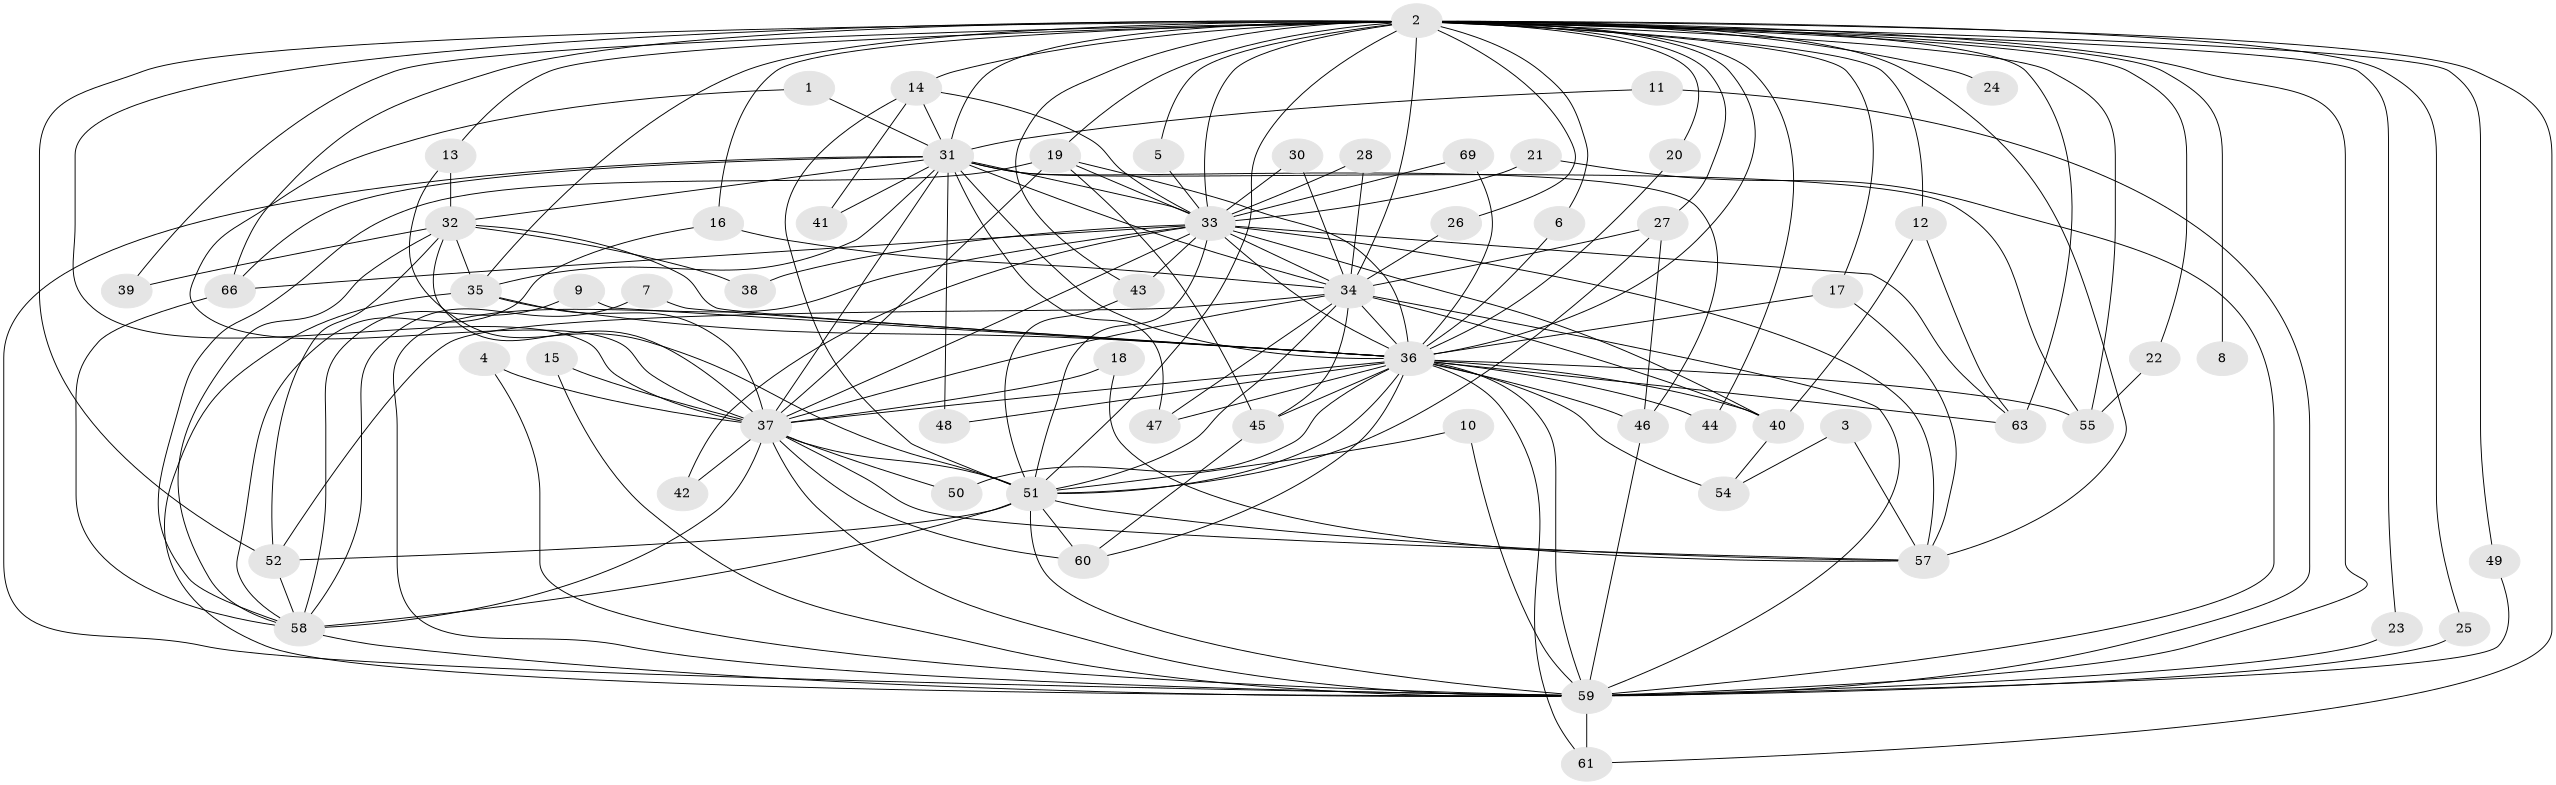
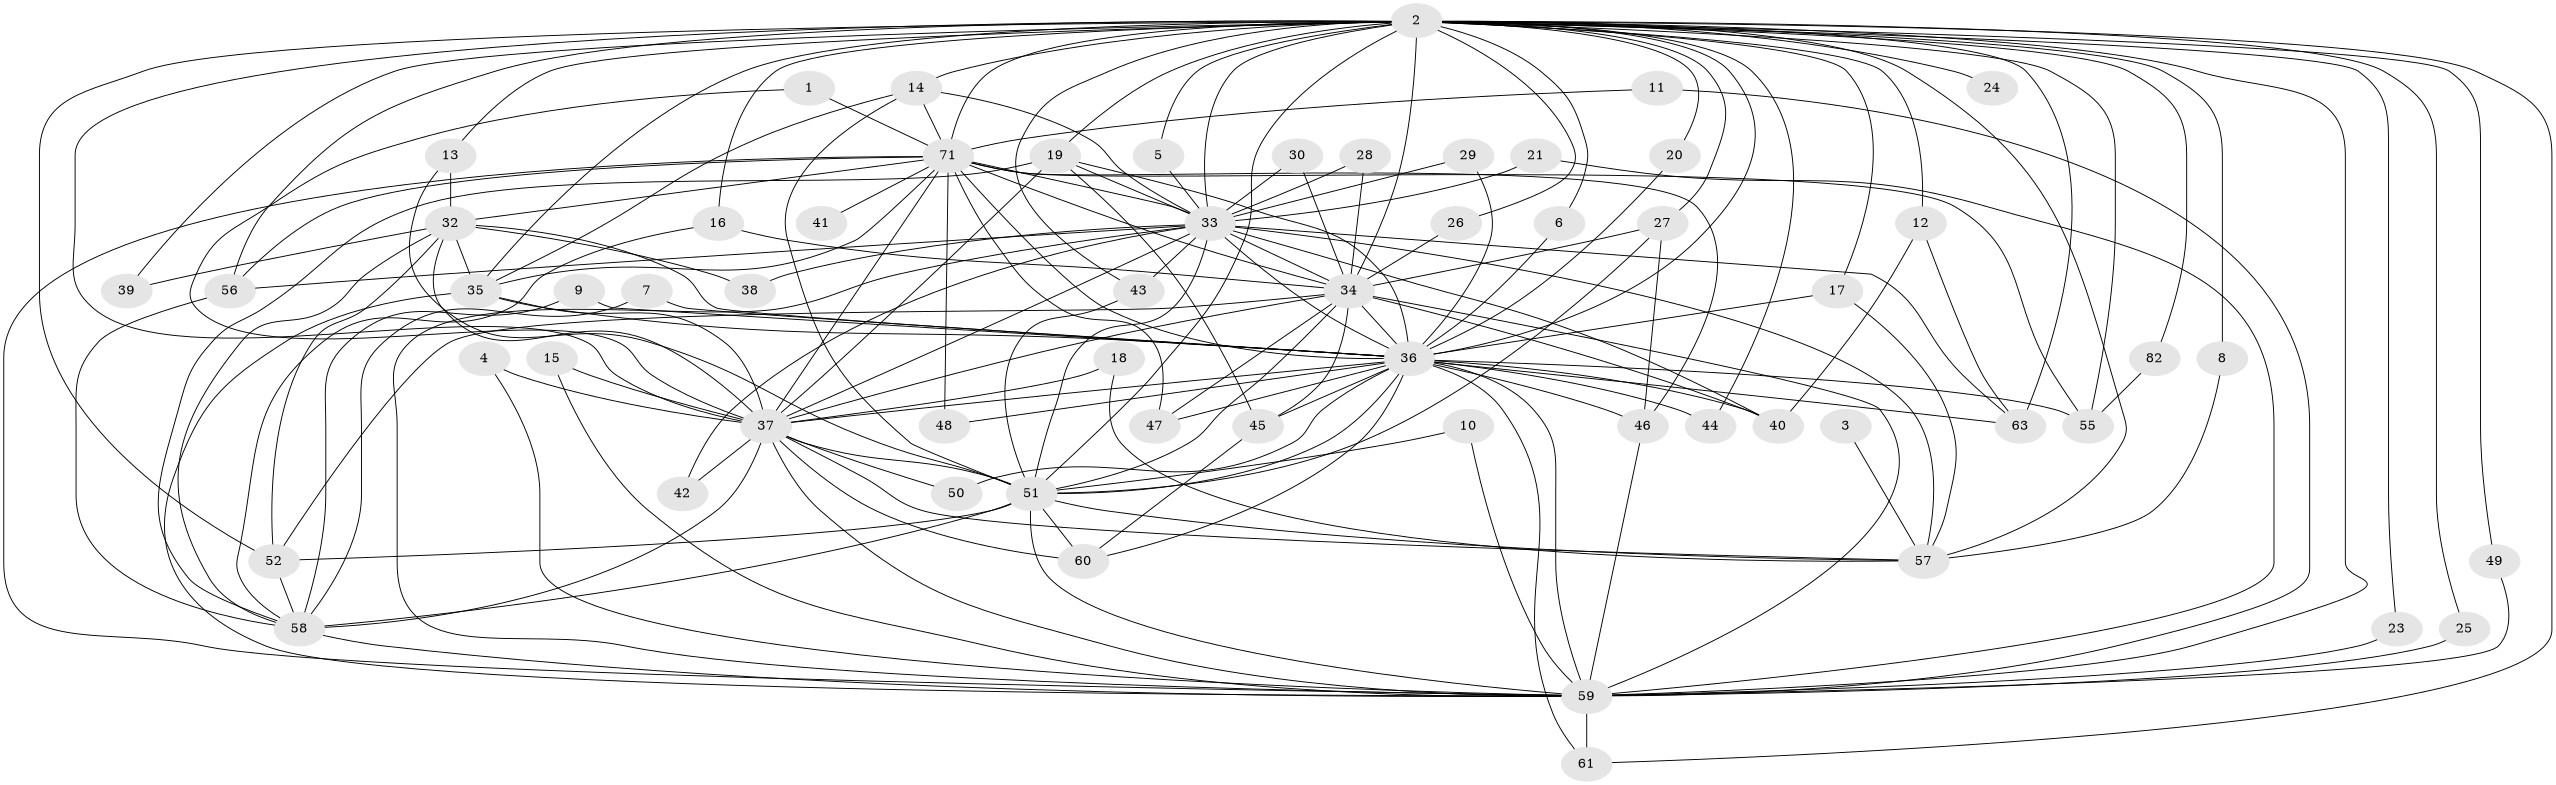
(873, 151) -> (688, 173)
(948, 156) -> (948, 156)
(1468, 156) -> (1468, 156)
(230, 291) -> (230, 291)
(2155, 359) -> (2155, 359)
(1724, 494) -> none
none -> (2127, 523)
